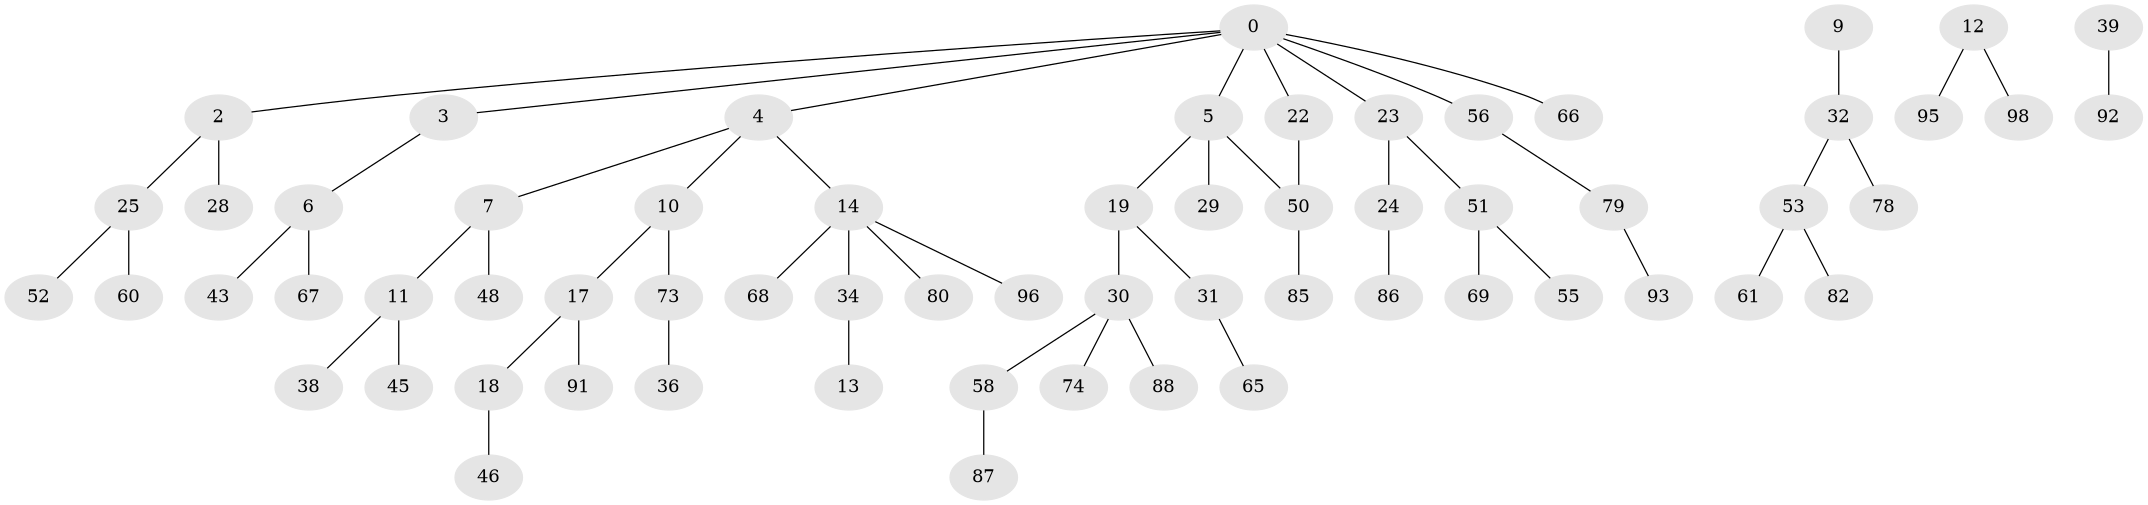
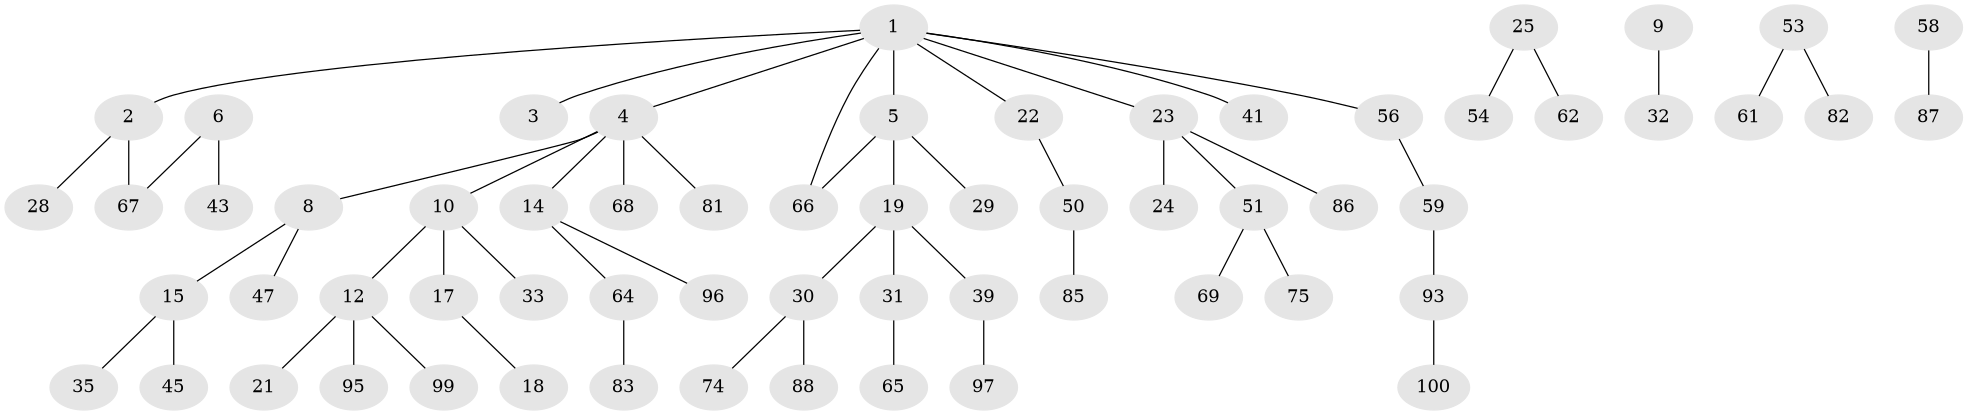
(1254, 28) -> (894, 28)
none -> (1254, 118)
(2019, 118) -> (444, 388)
(2109, 118) -> (984, 388)
(174, 162) -> (129, 163)
(1254, 162) -> (849, 162)
(376, 163) -> none
(1816, 163) -> none
(489, 208) -> (309, 208)
none -> (714, 208)
(1614, 208) -> (1434, 208)
(1884, 208) -> none
none -> (399, 252)
(804, 252) -> (624, 163)
none -> (939, 252)
(1389, 253) -> (1254, 162)
(39, 298) -> (1479, 118)
(129, 298) -> (1569, 118)
(399, 298) -> (174, 298)
(489, 298) -> (264, 298)
(669, 298) -> (534, 298)
(849, 298) -> (624, 298)
(939, 298) -> none
(1569, 298) -> (1299, 298)
(1051, 343) -> none
none -> (264, 388)
(309, 388) -> (84, 388)
(579, 388) -> none
(669, 388) -> none
(849, 388) -> (624, 388)
none -> (1434, 388)
(489, 478) -> none
